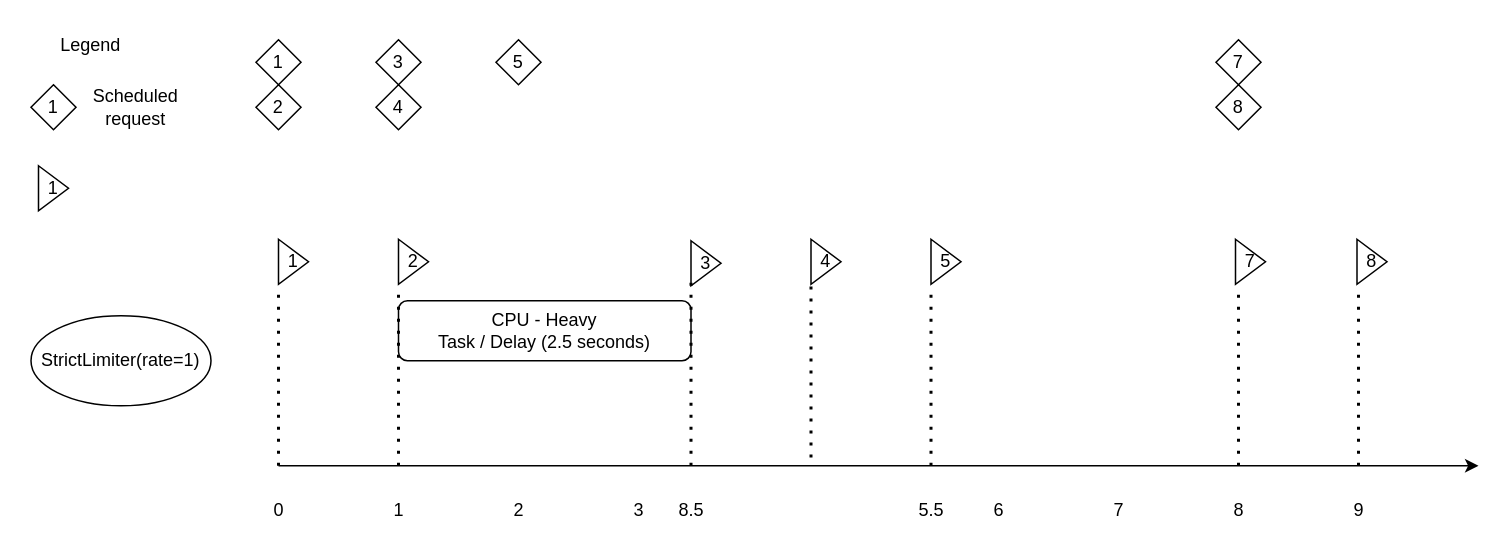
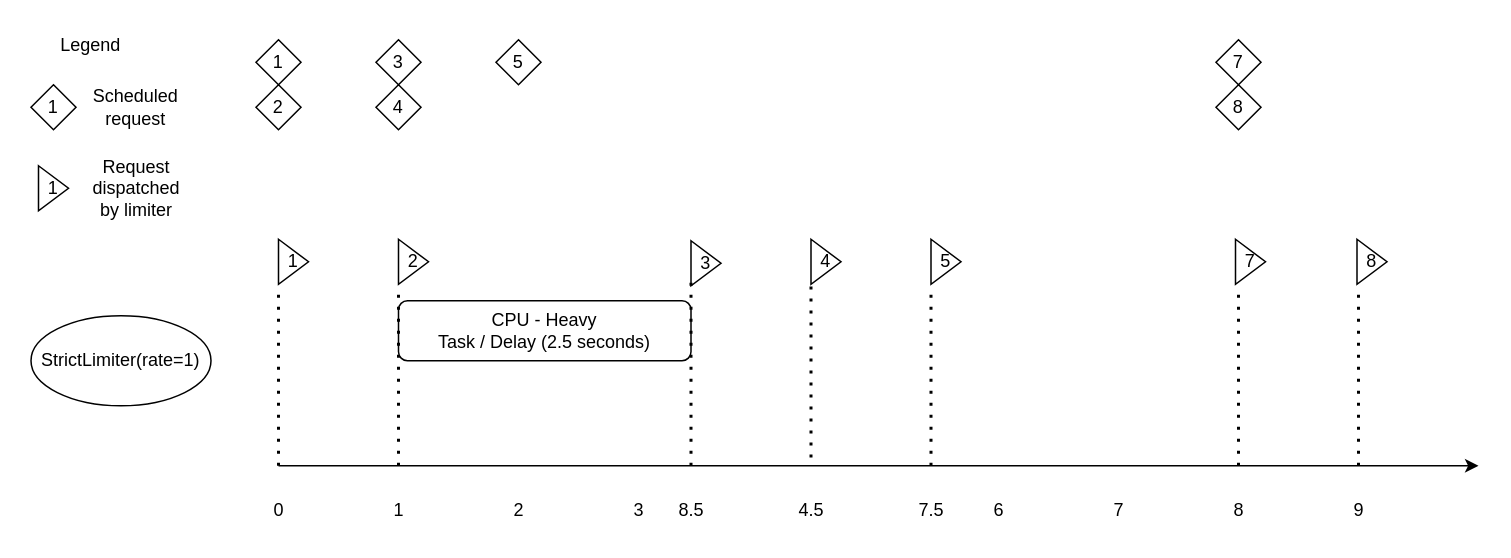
none -> (136, 188)
none -> (811, 511)
(932, 511) -> (932, 511)
